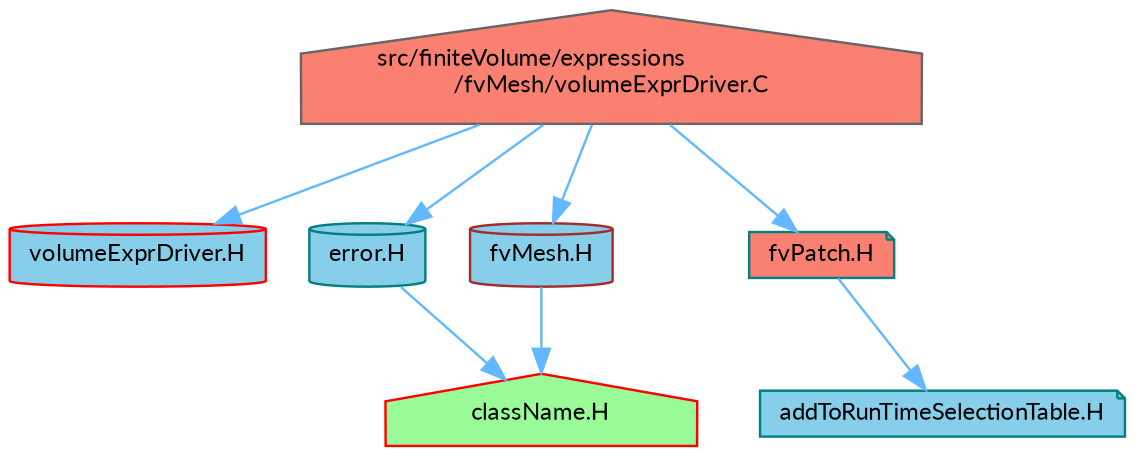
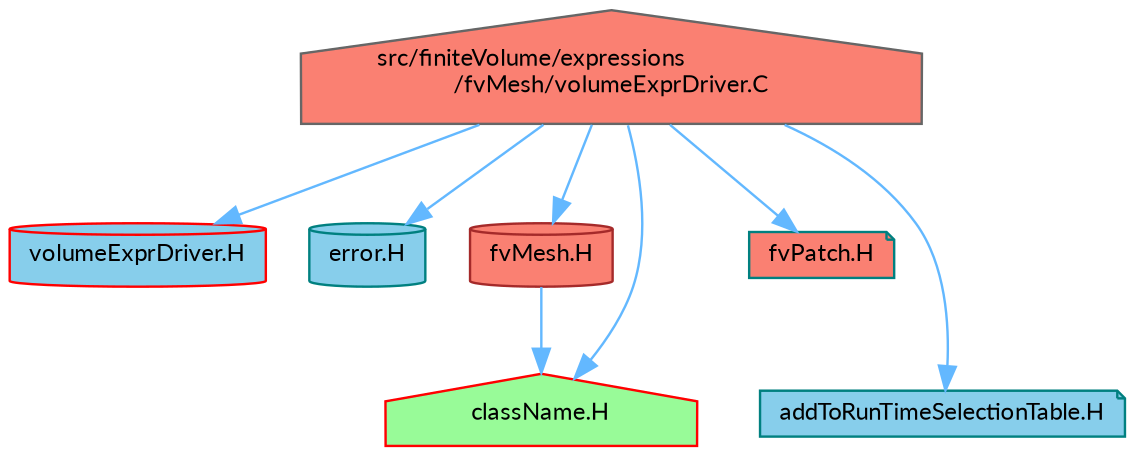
(541, 255) -> (541, 255)
(874, 324) -> (910, 216)
(444, 325) -> (641, 248)
